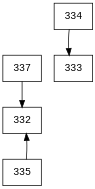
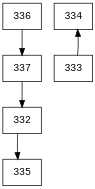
none -> (22, 16)
(69, 39) -> (78, 46)
(27, 150) -> (17, 143)
